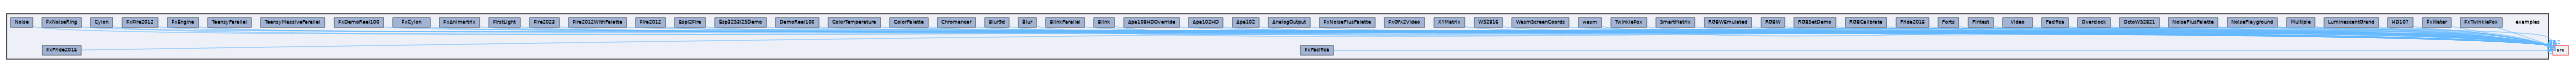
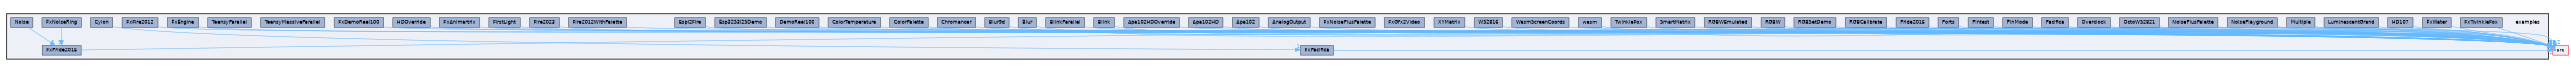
(412, 23) -> (412, 23)
(651, 23) -> none
(1152, 23) -> (1152, 23)
(2018, 23) -> (2018, 23)
(1315, 31) -> (62, 34)
(1290, 33) -> (40, 35)
(1330, 33) -> (704, 45)
